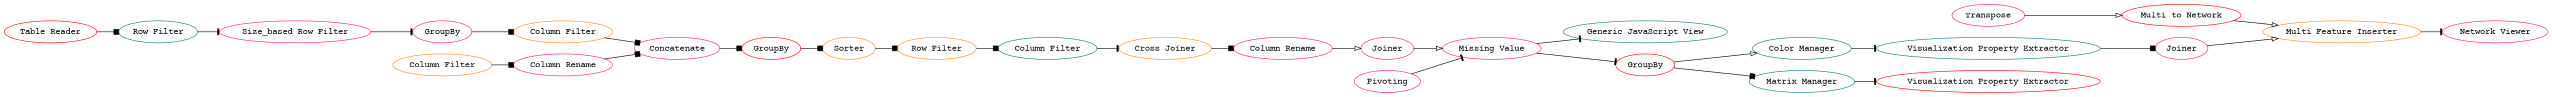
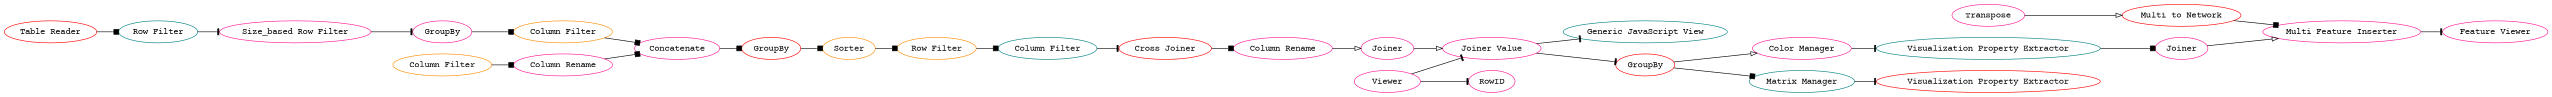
(2253, 23) -> (2253, 23)
(2342, 32) -> (2342, 32)
(2495, 32) -> (2495, 32)
(1165, 48) -> (1165, 48)
(1492, 48) -> (1492, 48)
(1802, 48) -> (1802, 48)
(1387, 81) -> (1387, 81)
none -> (1492, 81)
